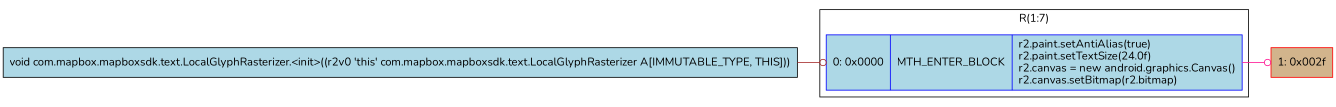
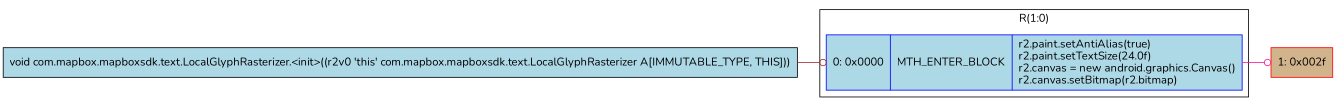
(1034, 19) -> (1034, 19)
